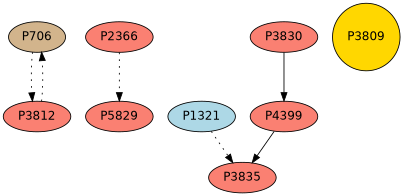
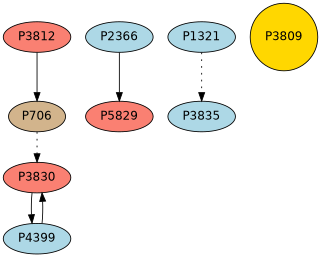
(119, 37) -> (119, 37)
(31, 72) -> (37, 143)
(119, 72) -> (119, 72)
(43, 81) -> (37, 72)
(284, 117) -> (37, 239)
(266, 144) -> (43, 212)
(242, 178) -> (202, 117)
